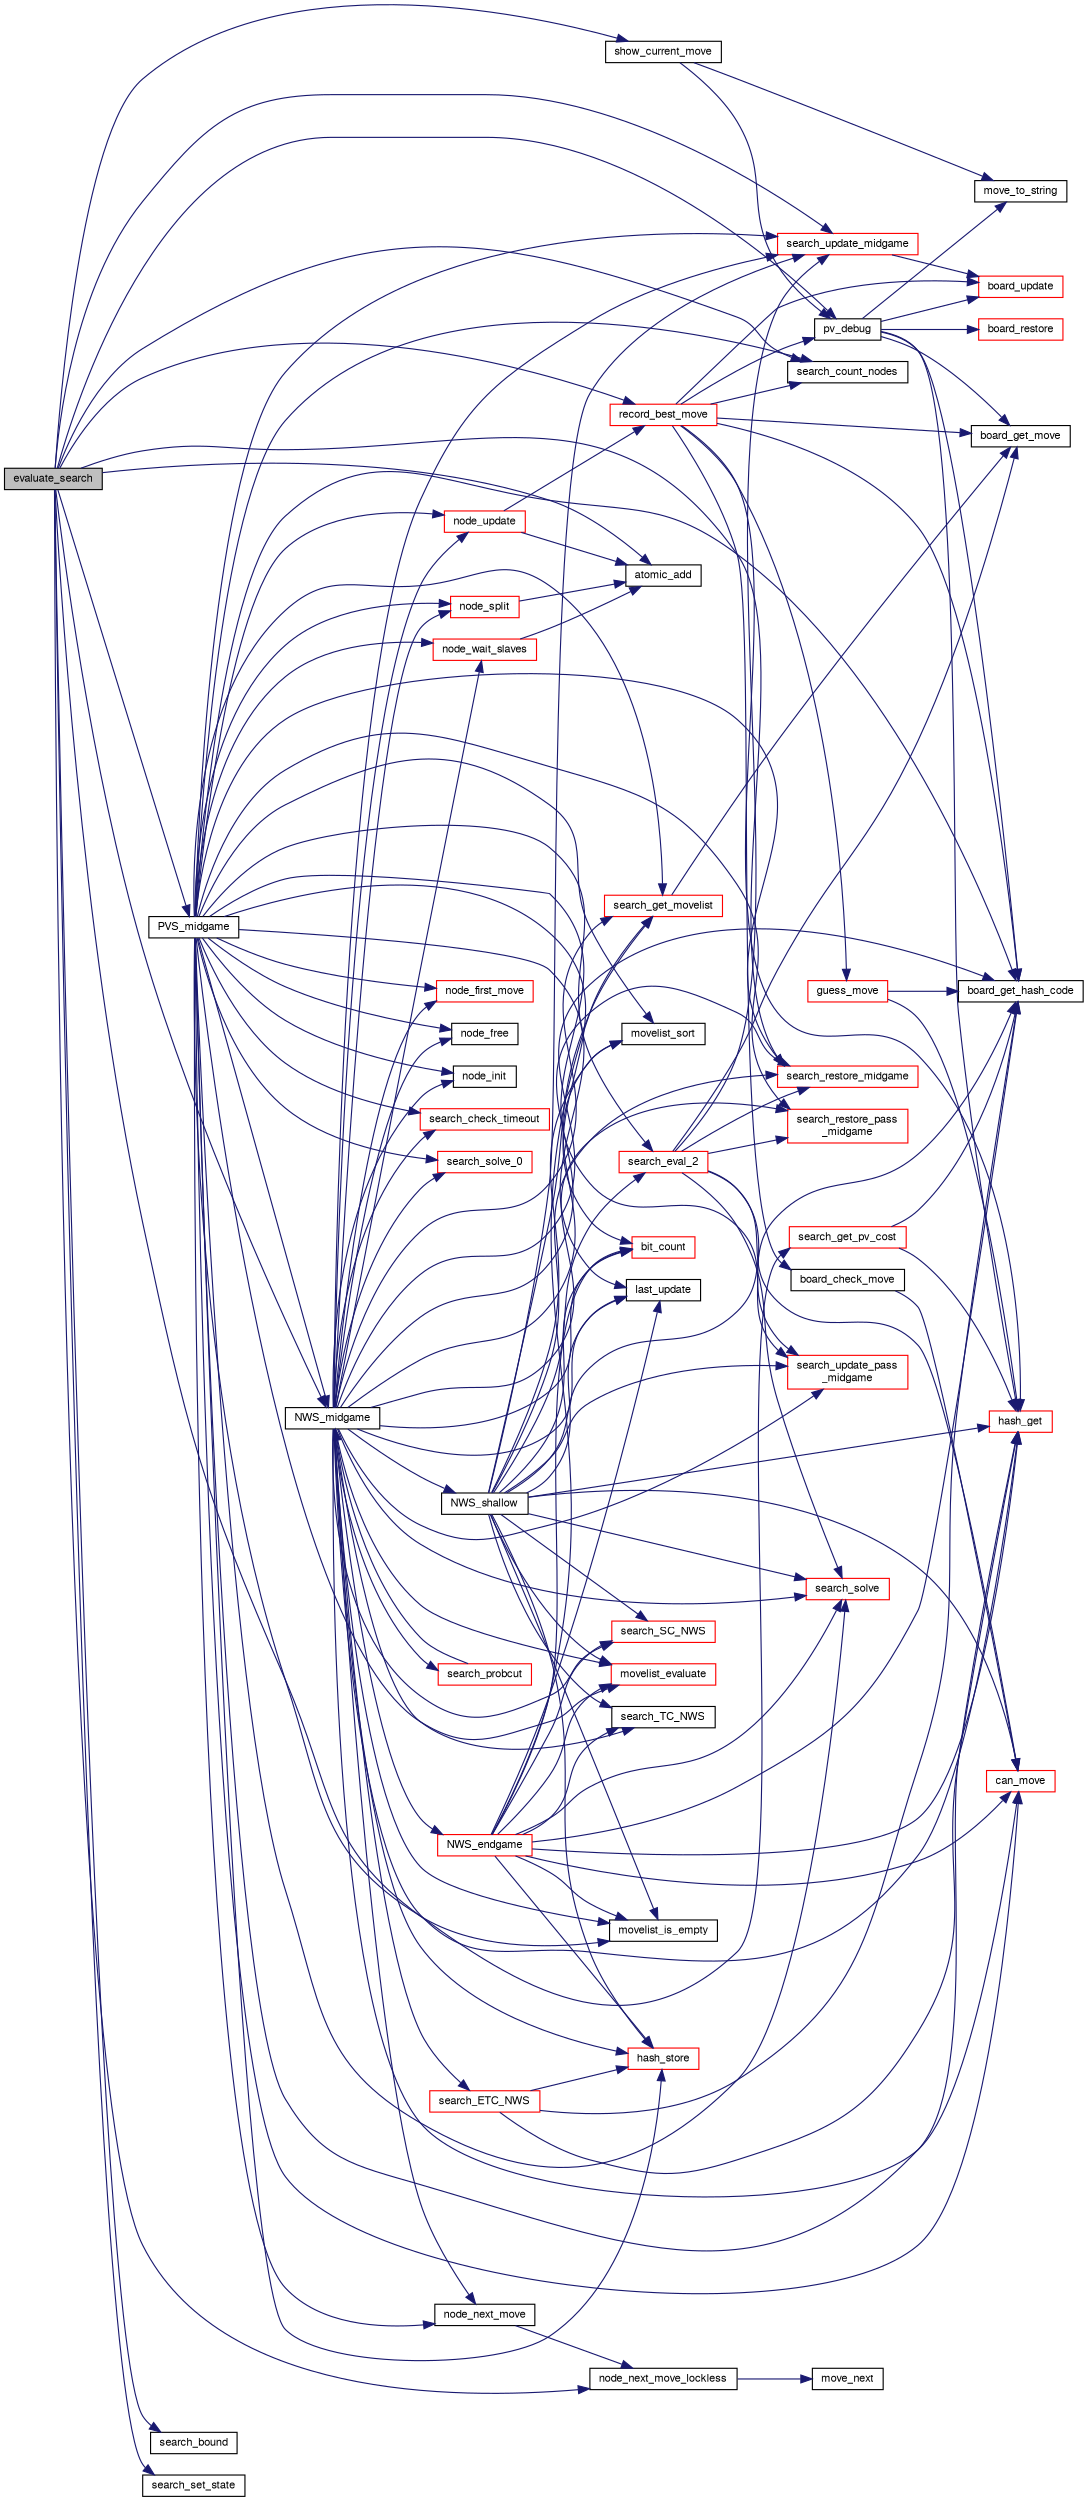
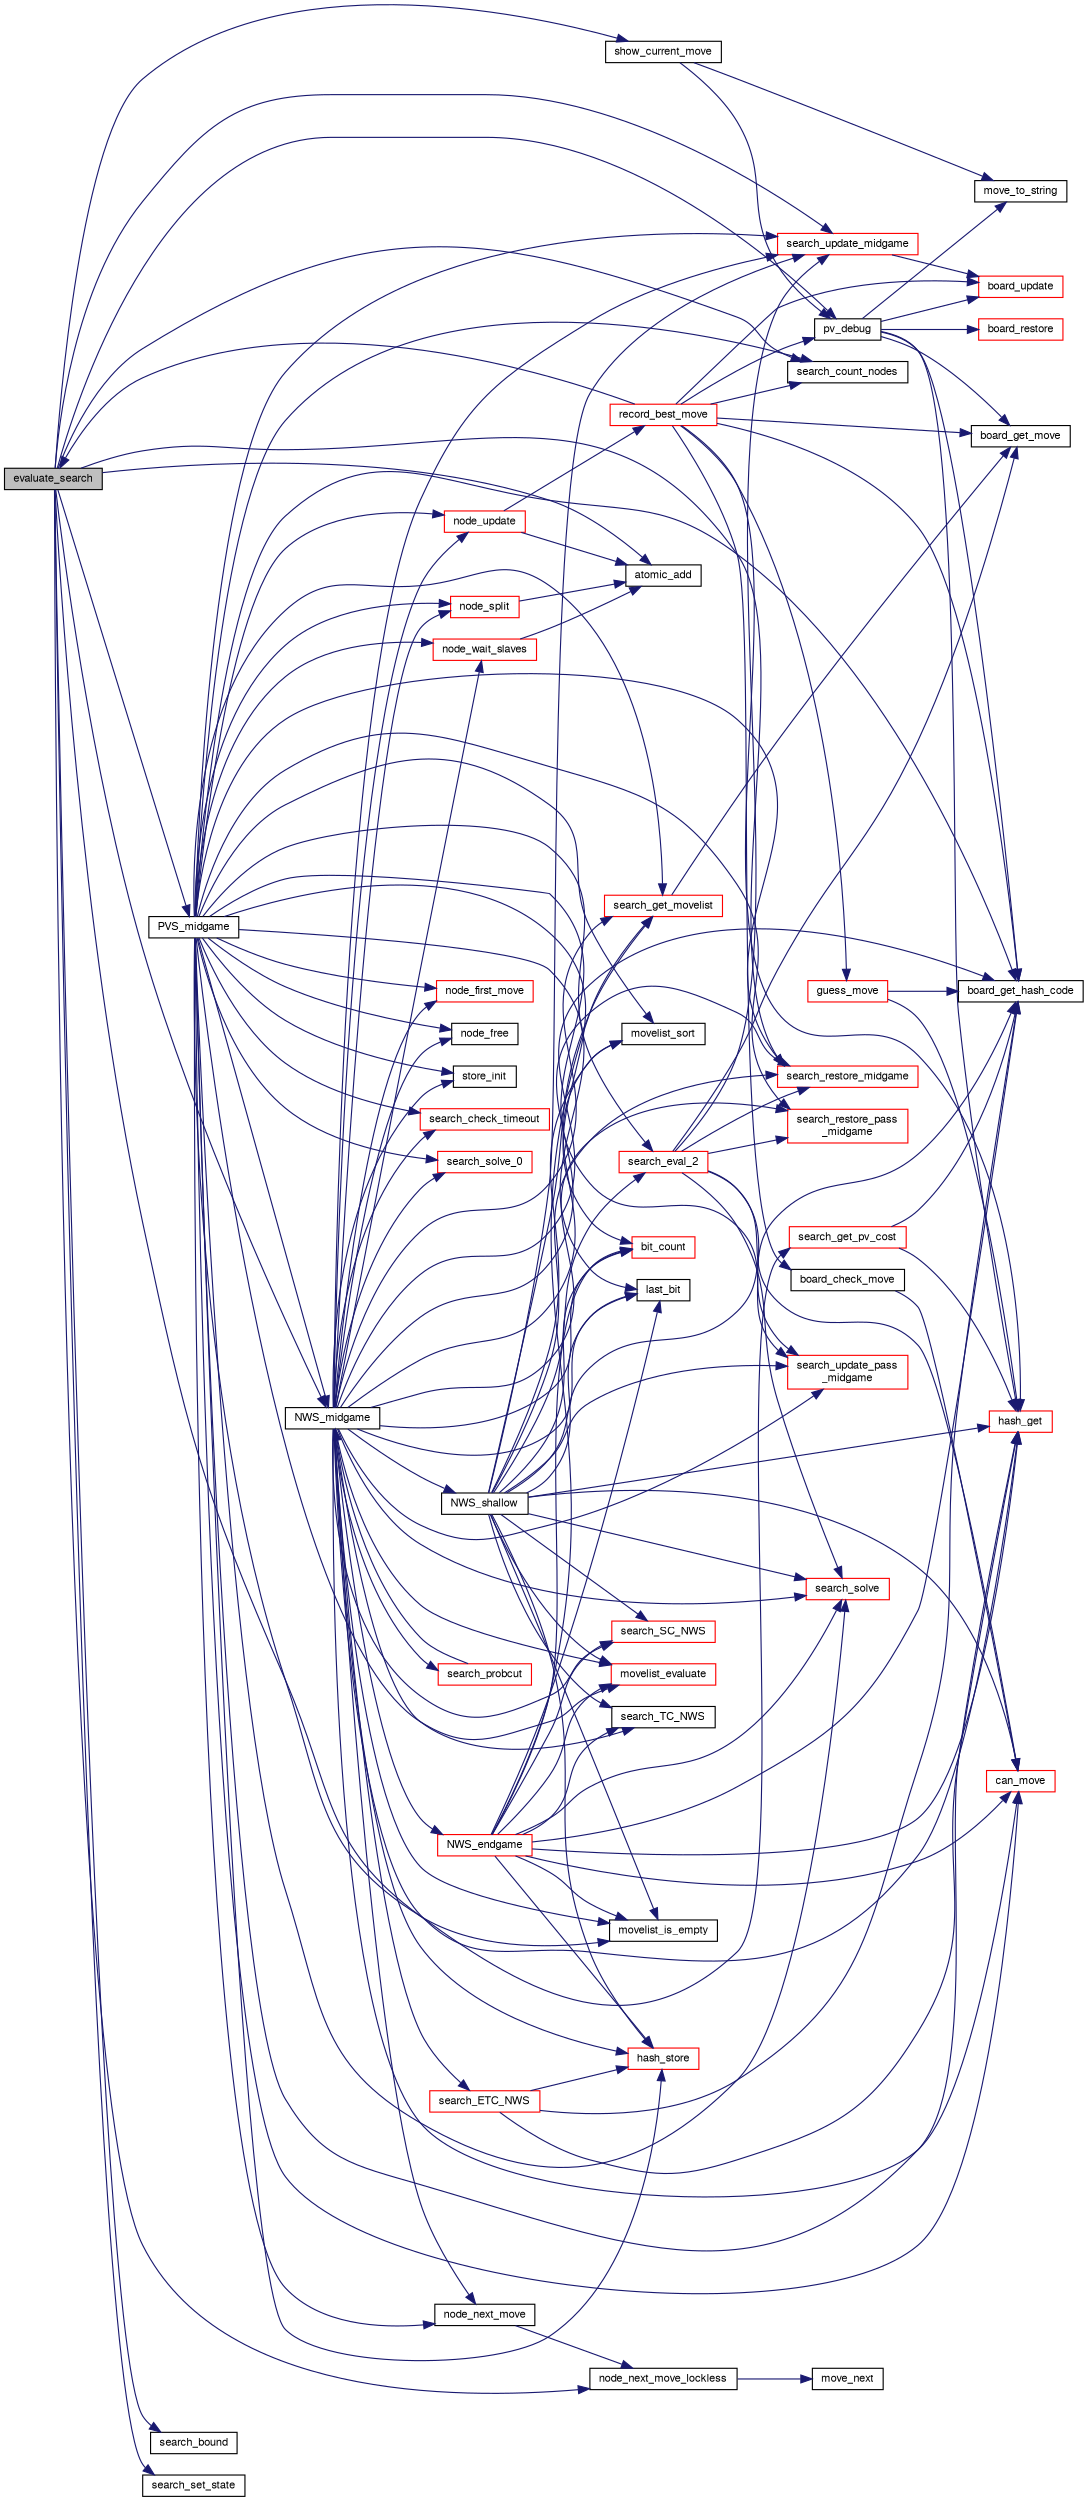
(338, 344) -> (334, 344)
(485, 1077) -> (485, 1077)
(663, 1290) -> (663, 1290)
